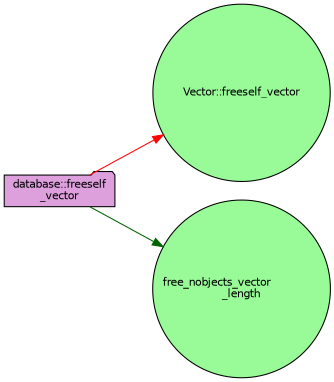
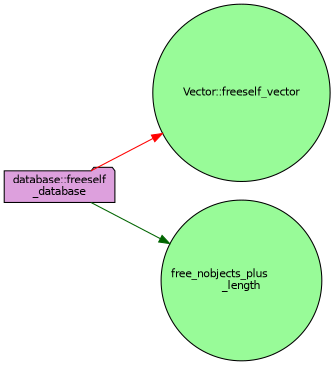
(60, 191) -> (60, 187)
(242, 289) -> (241, 280)
